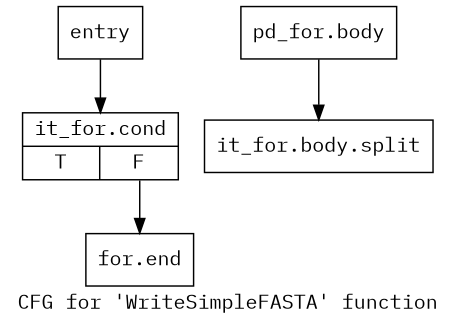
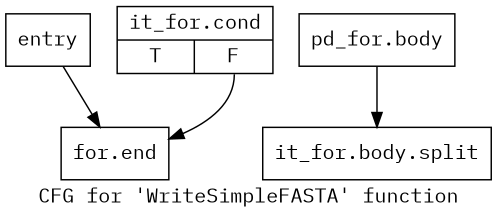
(100, 79) -> (78, 91)
